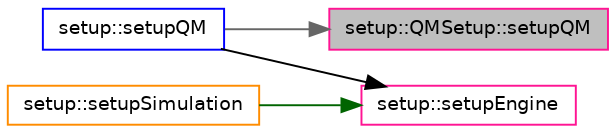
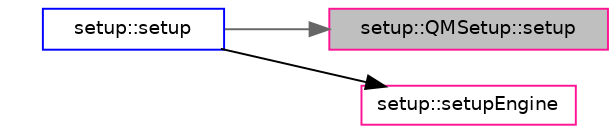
(133, 29) -> (133, 29)
(469, 29) -> (469, 29)
(133, 105) -> none
